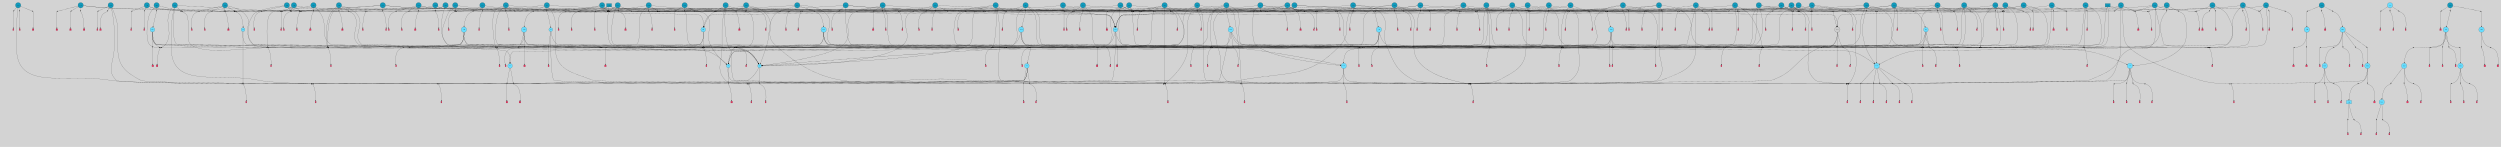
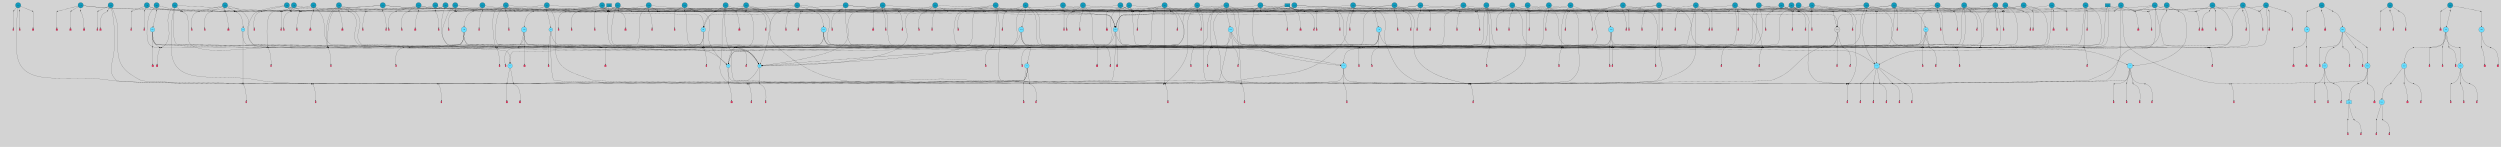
(1287, 5) -> (1287, 5)
(2390, 5) -> (2390, 5)
